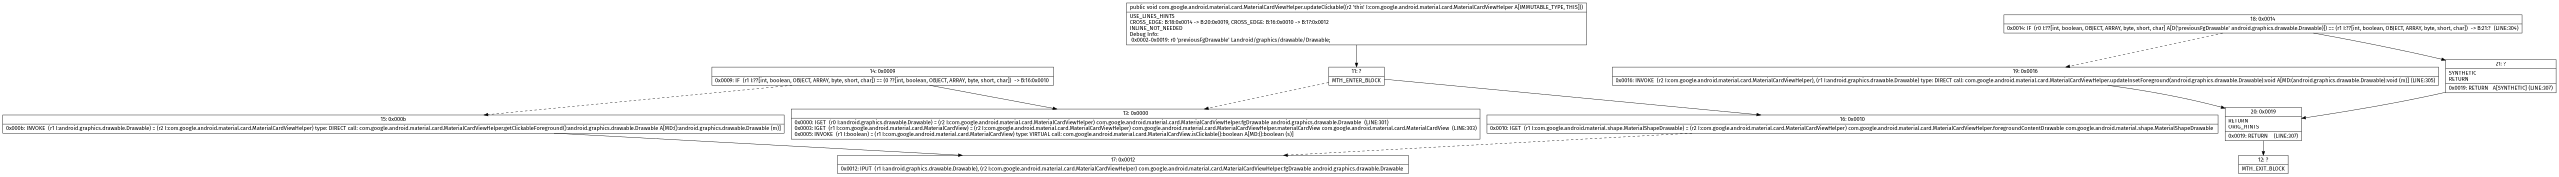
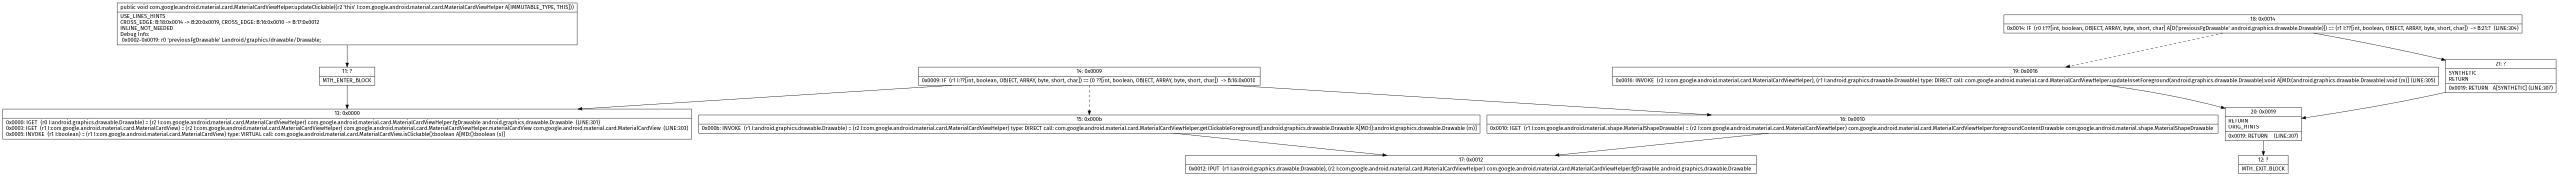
(1269, 95) -> (347, 95)
(1570, 97) -> (1469, 100)
(1490, 144) -> (1664, 144)
